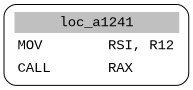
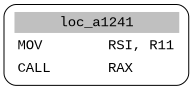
(96, 45) -> (96, 45)
